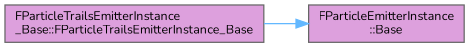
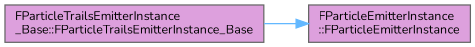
(386, 24) -> (390, 24)
